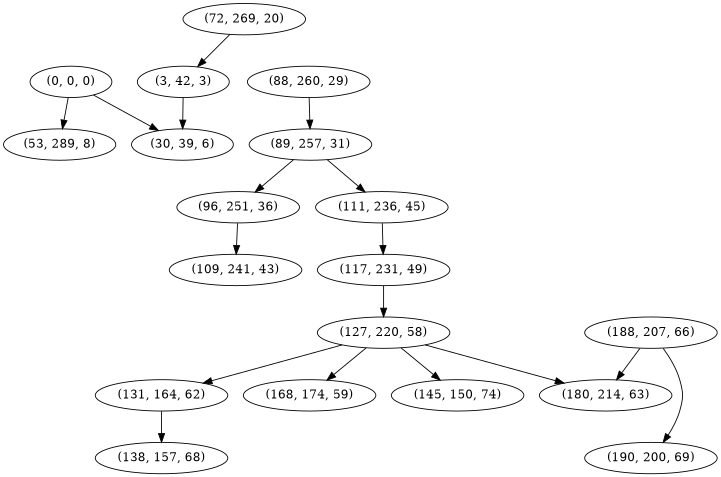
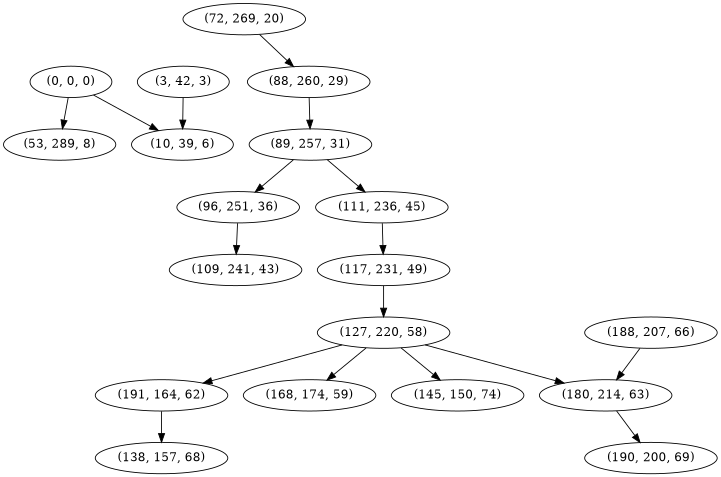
(217, 47) -> (273, 48)
(182, 145) -> (182, 145)
(682, 391) -> (626, 423)
(162, 395) -> (162, 395)
